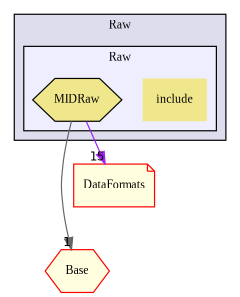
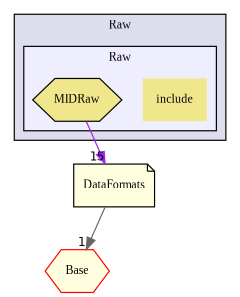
(62, 179) -> (98, 223)
(114, 185) -> (114, 185)
